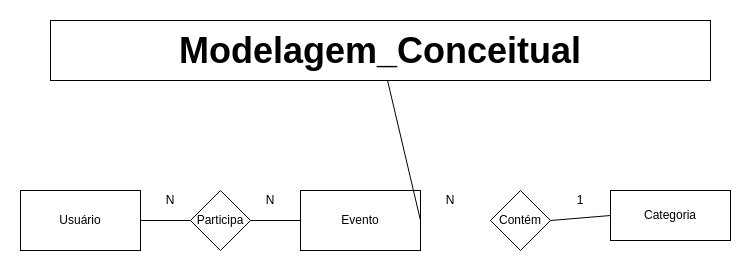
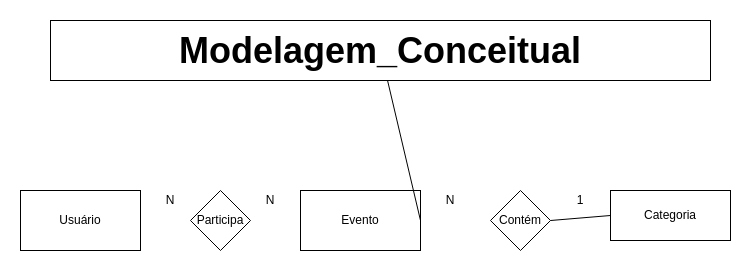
(166, 221) -> none
(276, 221) -> none
